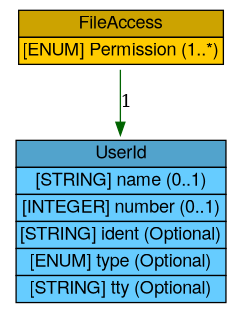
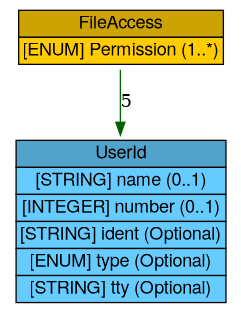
(127, 102) -> (127, 102)
